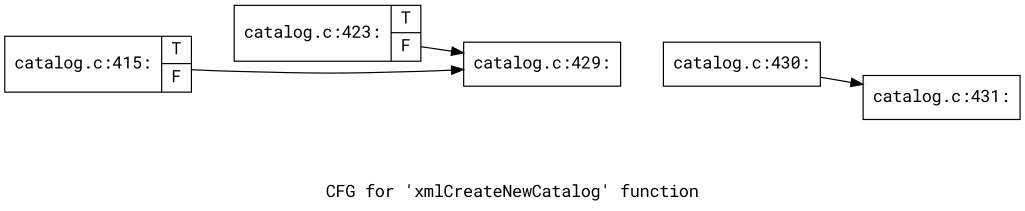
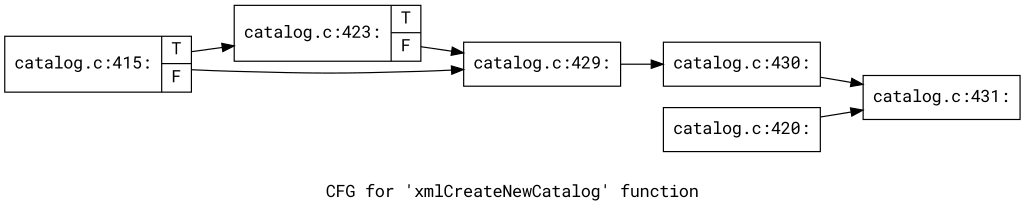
none -> (207, 50)
none -> (636, 64)
none -> (742, 130)
